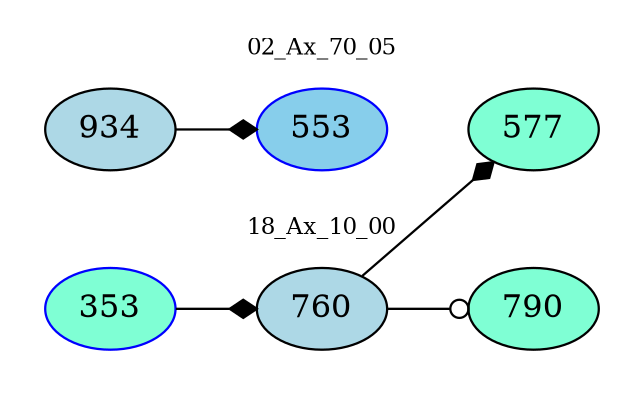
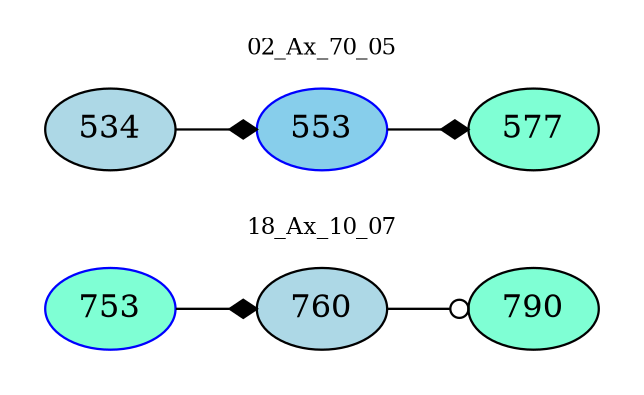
(110, 129) -> (110, 129)
(322, 228) -> (322, 228)
(418, 228) -> (414, 129)
(110, 309) -> (110, 309)
